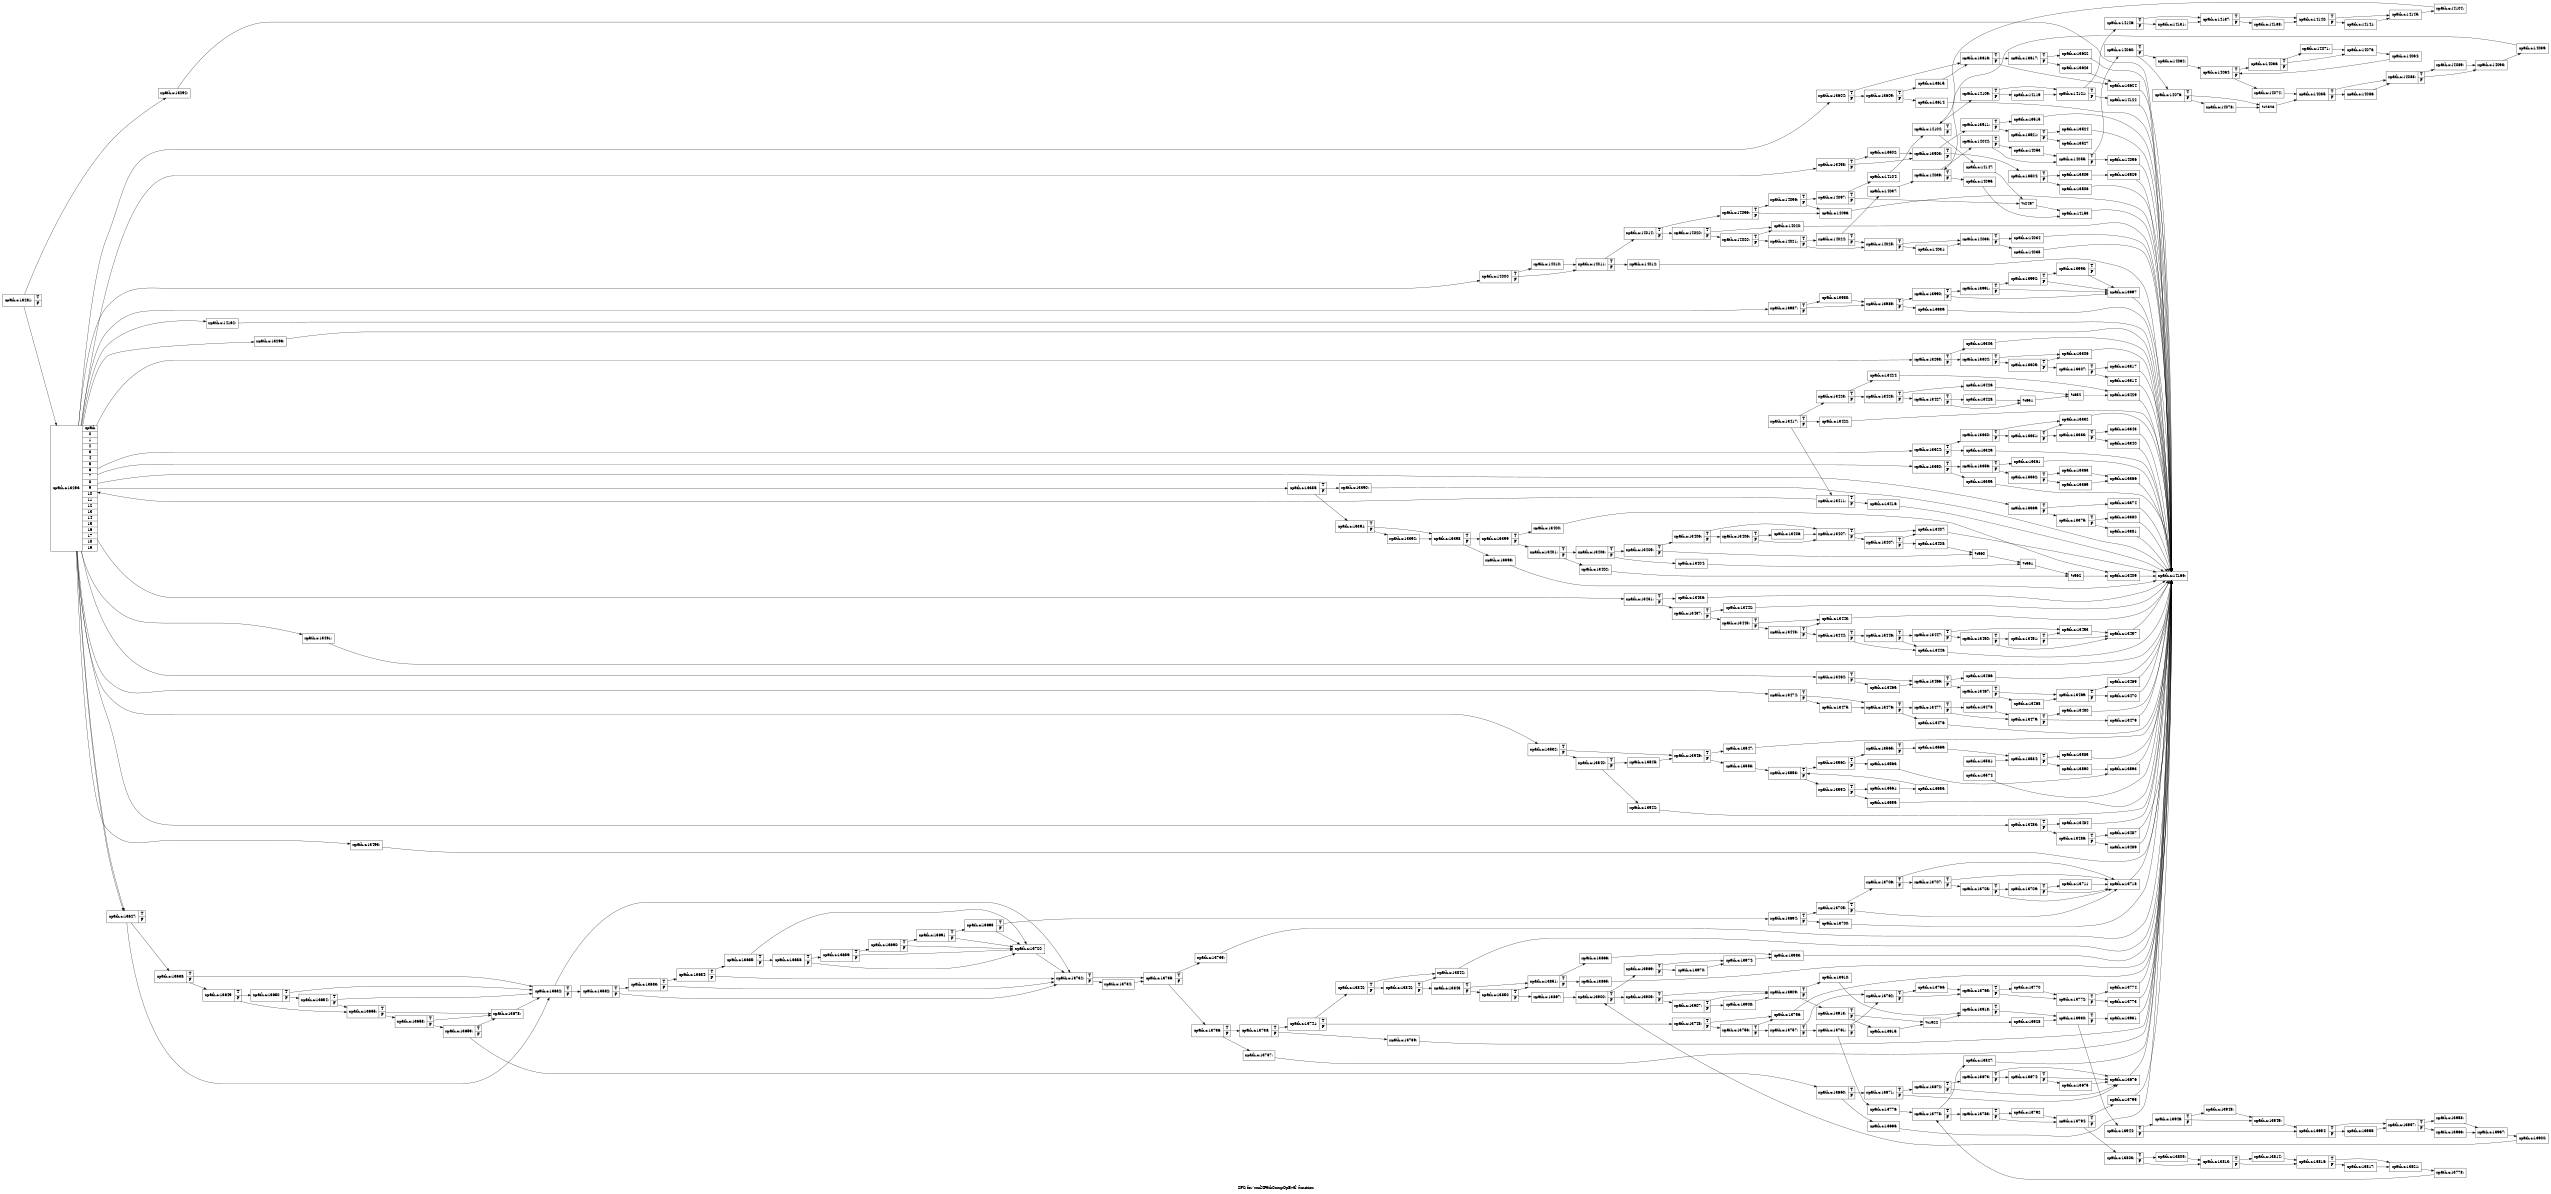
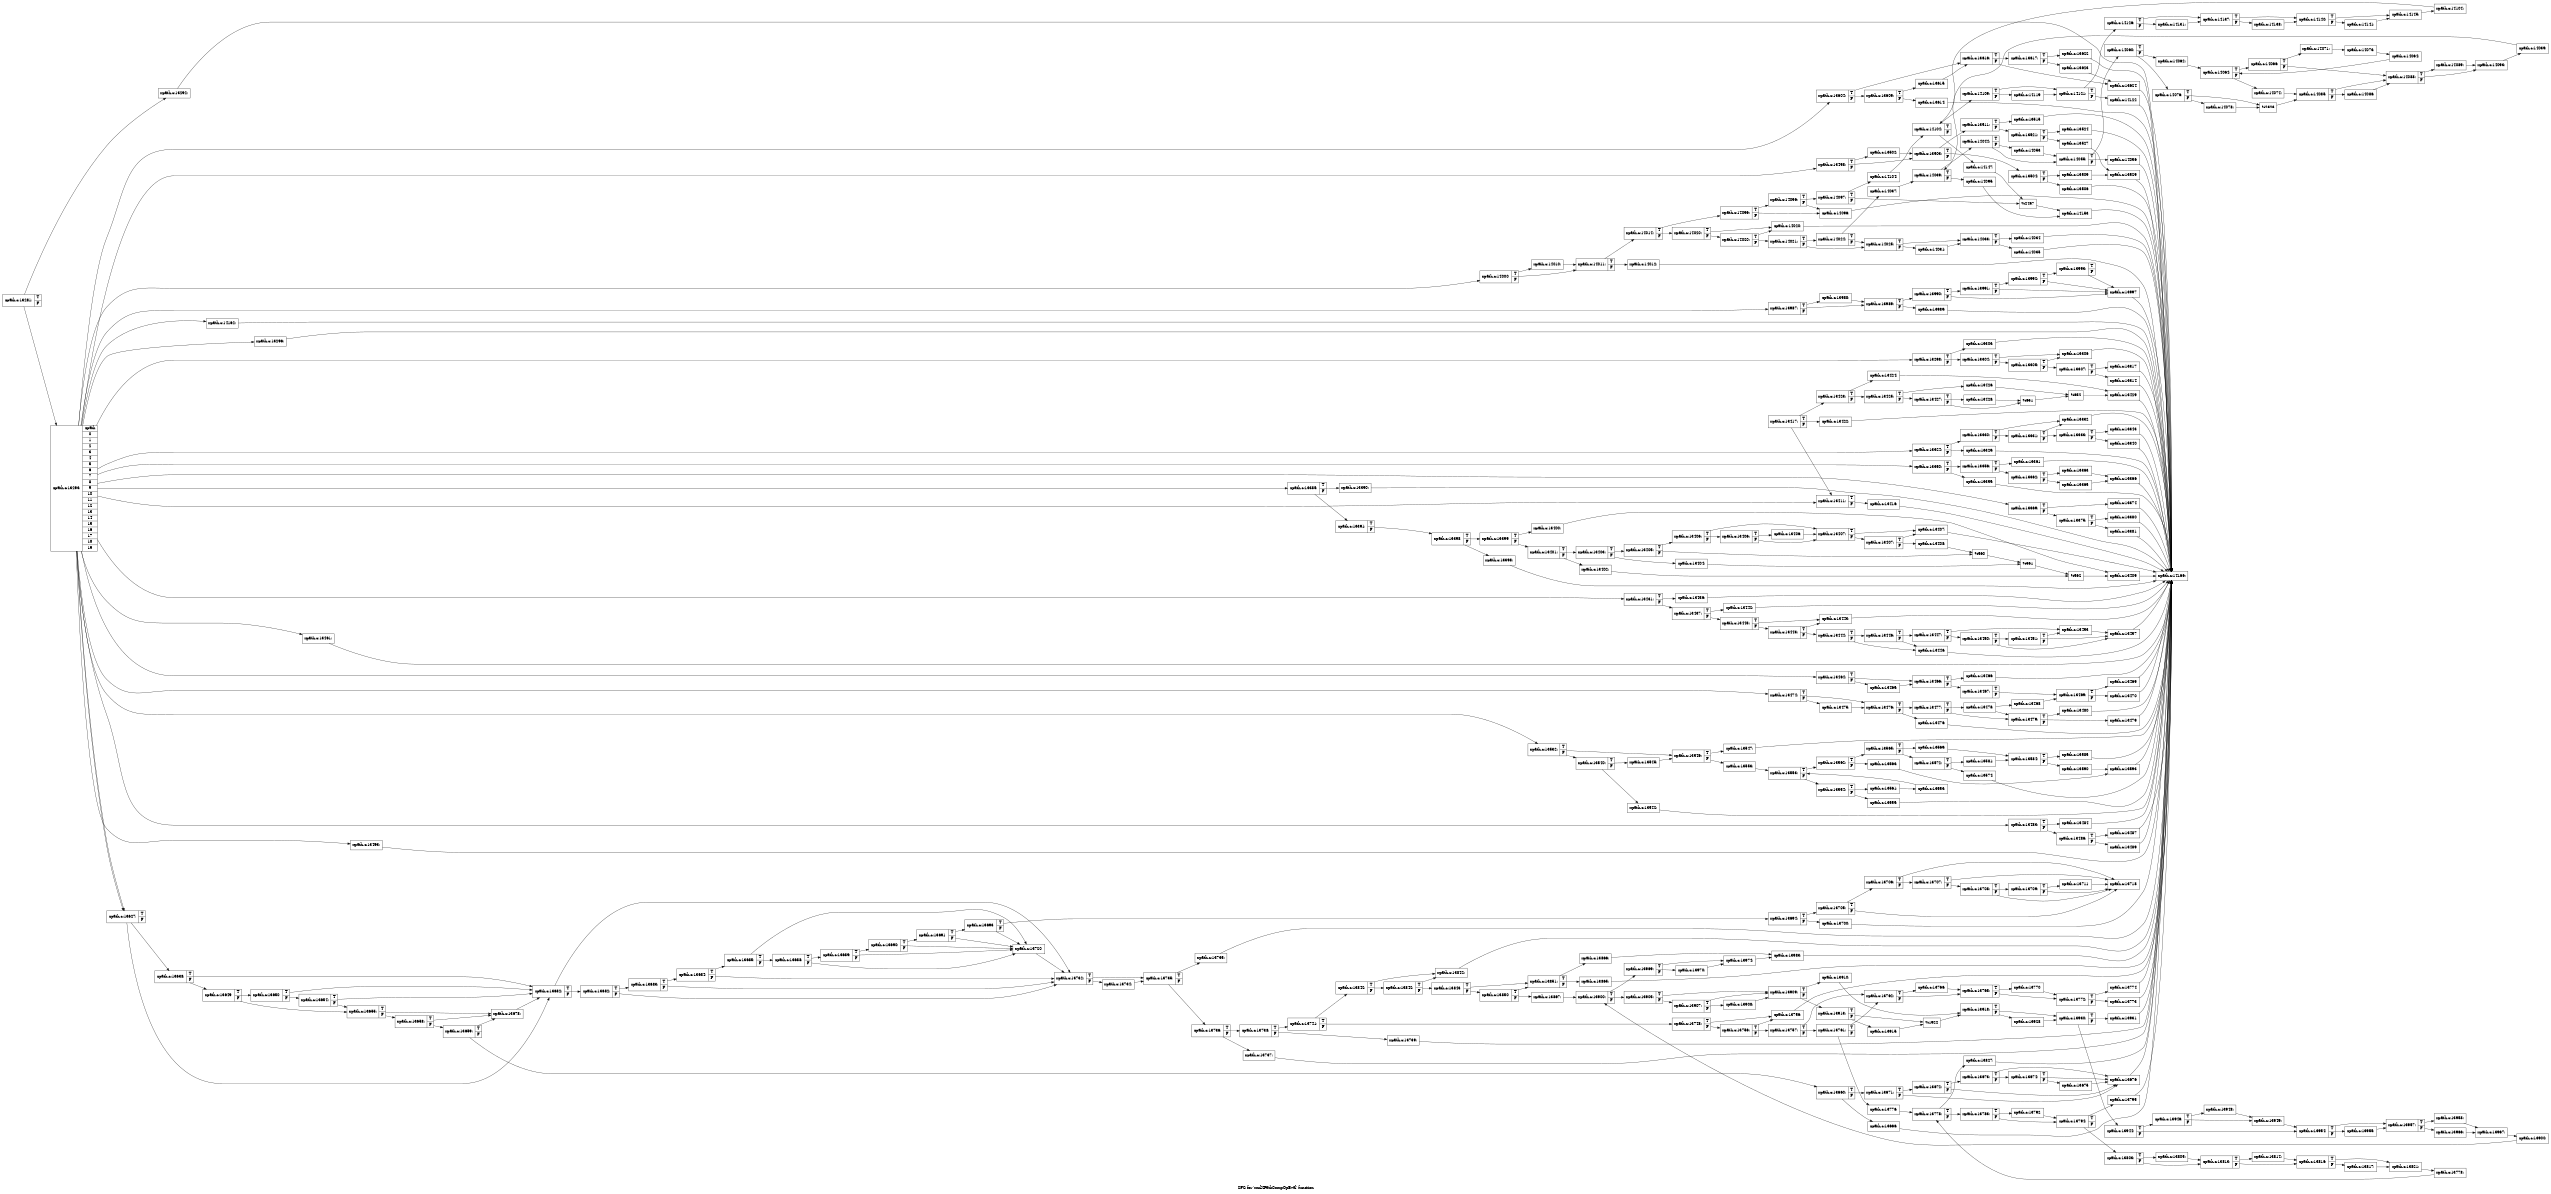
(2315, 59) -> (2335, 71)
none -> (2099, 158)
(958, 502) -> (955, 506)
(1403, 539) -> none
(2004, 698) -> (2002, 706)
(2165, 735) -> none
none -> (1932, 763)
(1975, 1022) -> (2004, 1016)
